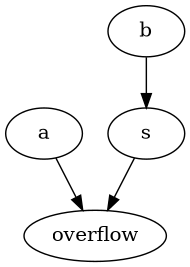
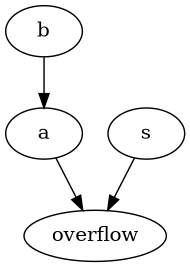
(146, 75) -> (44, 75)
